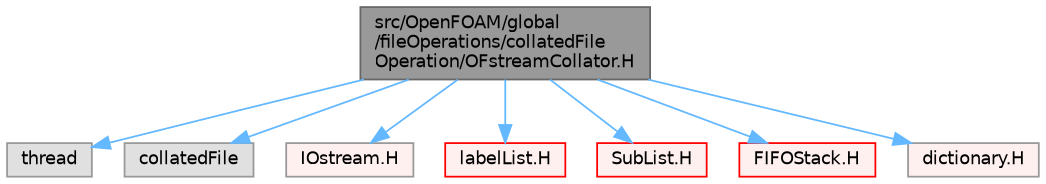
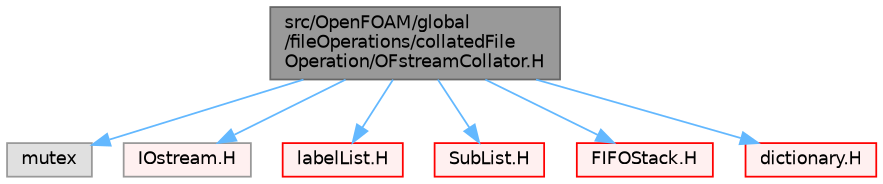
(49, 160) -> none
(189, 160) -> (49, 160)
(973, 160) -> (811, 160)
